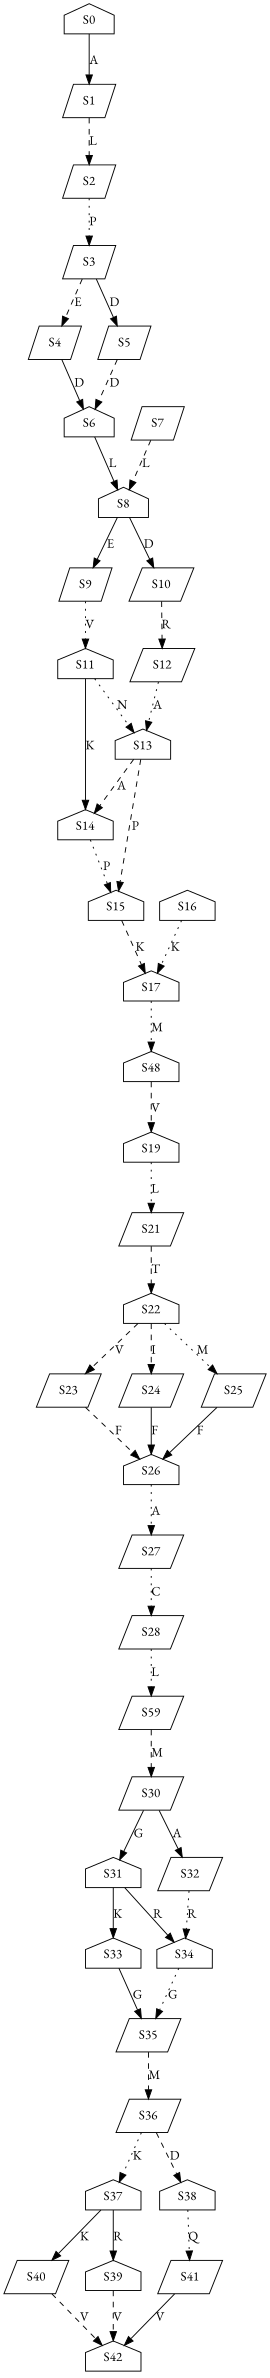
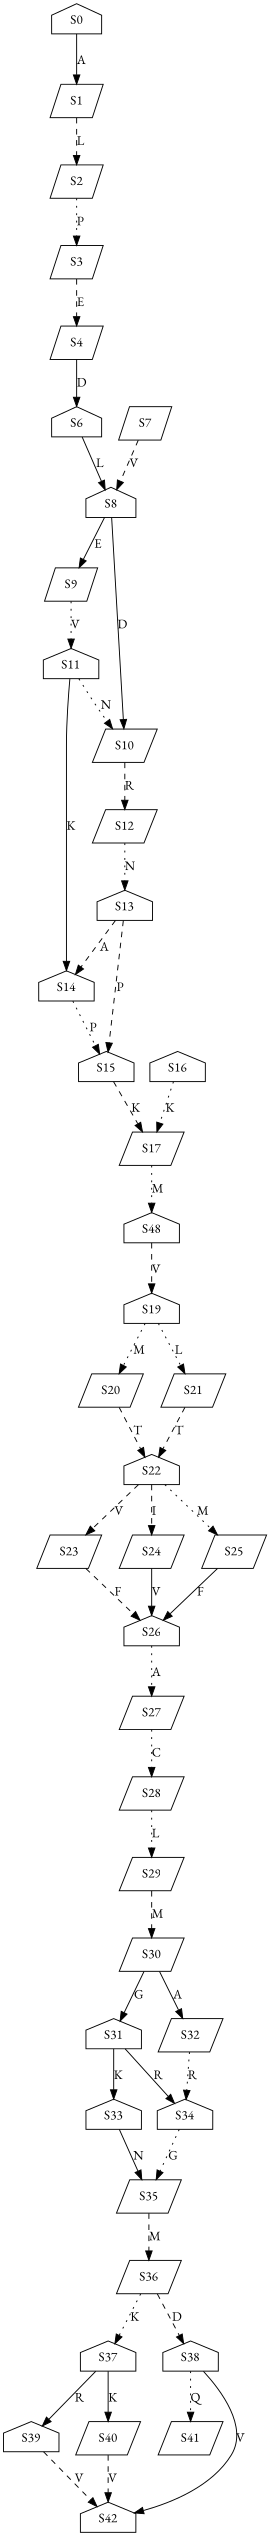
(124, 343) -> none
(146, 464) -> (134, 464)
(112, 702) -> (93, 700)
(158, 705) -> (130, 867)
(151, 988) -> (152, 1149)
none -> (111, 1391)
(155, 1431) -> (156, 1592)
(151, 1713) -> (152, 1874)
(138, 1995) -> (139, 2156)
(153, 2316) -> (228, 2460)
